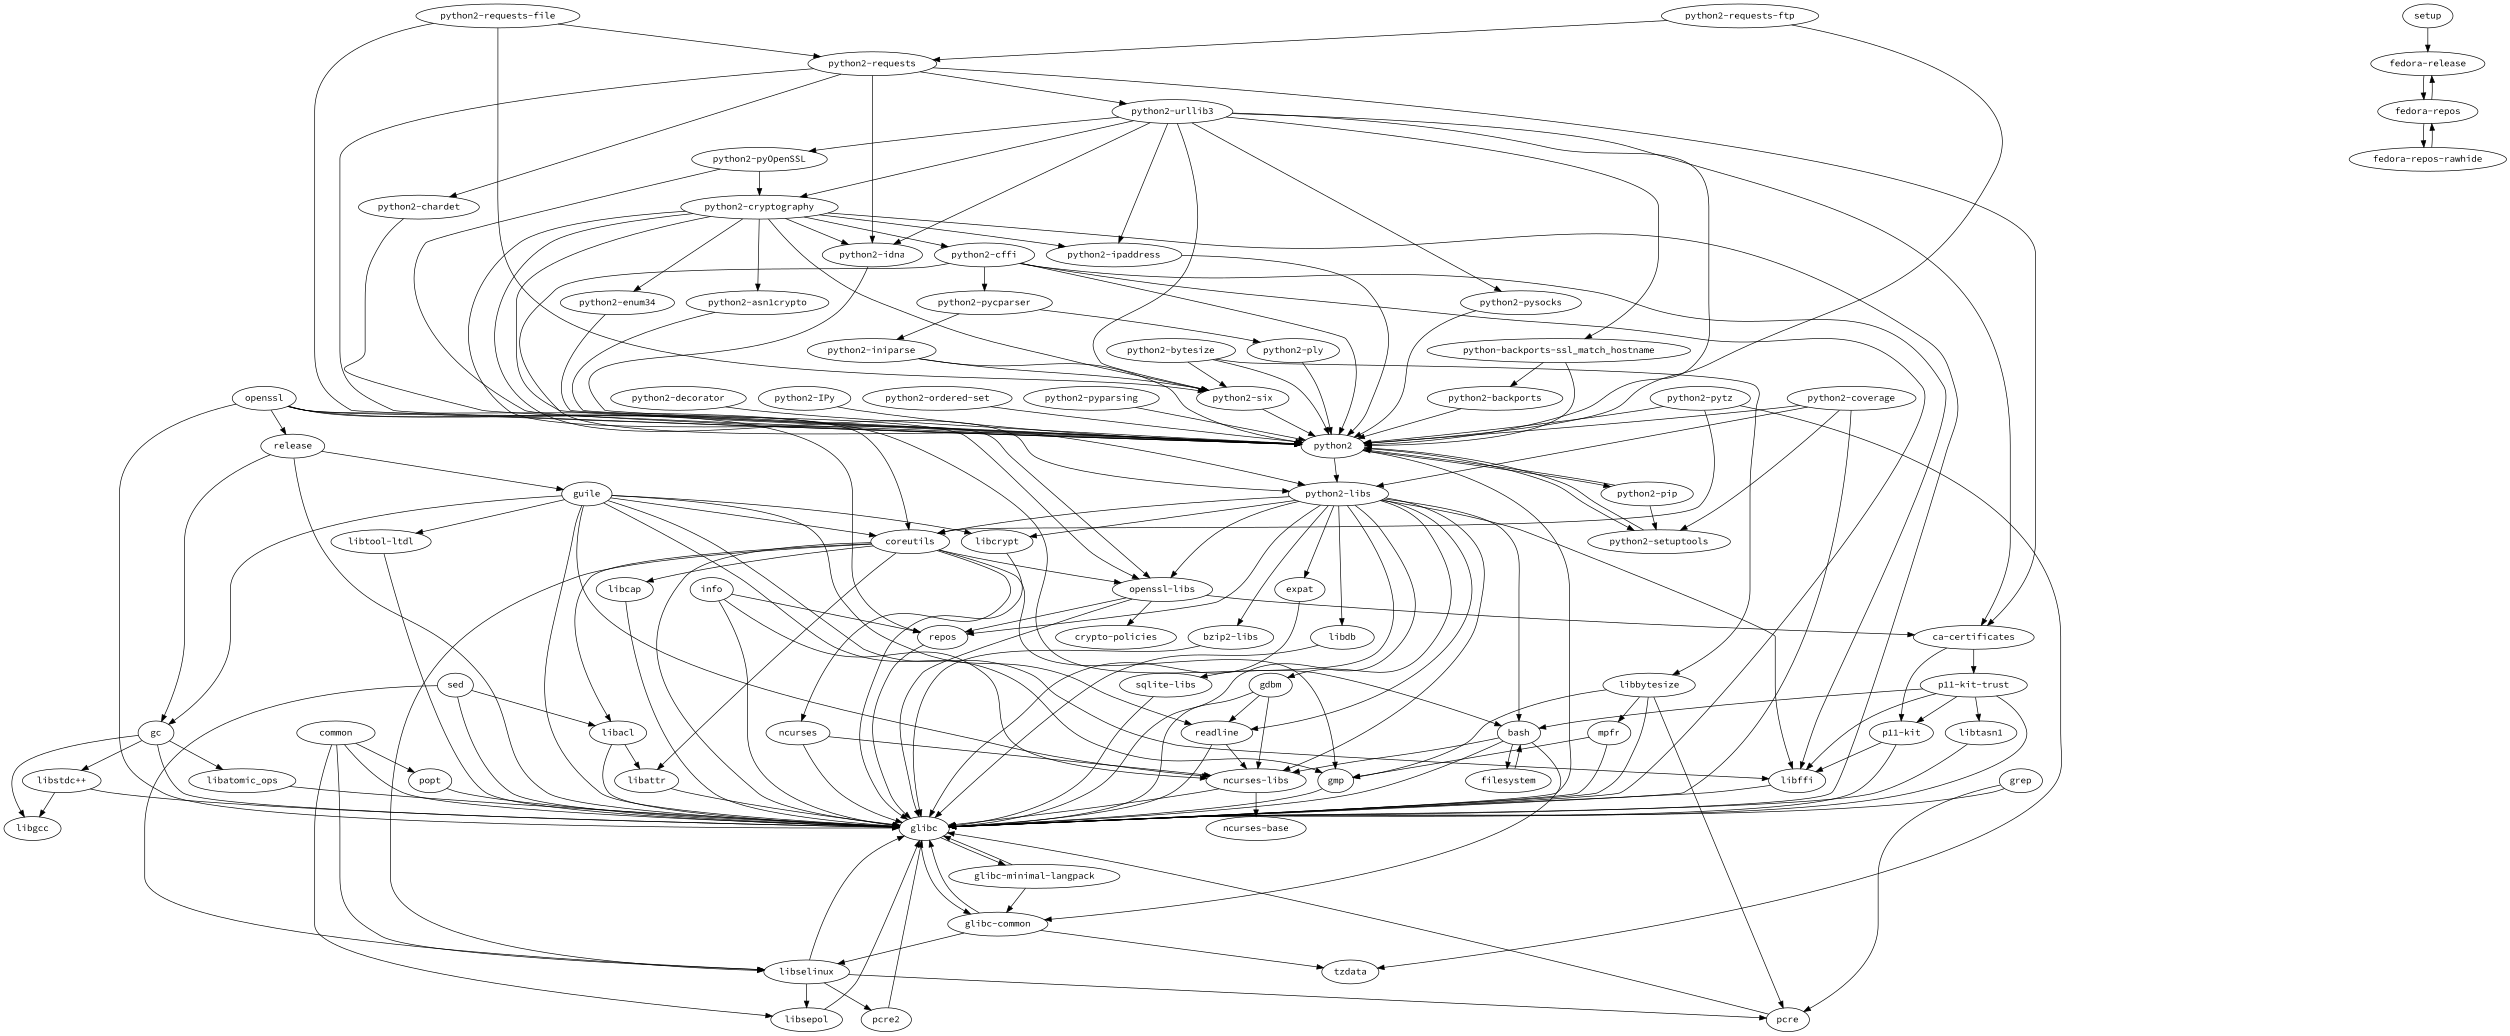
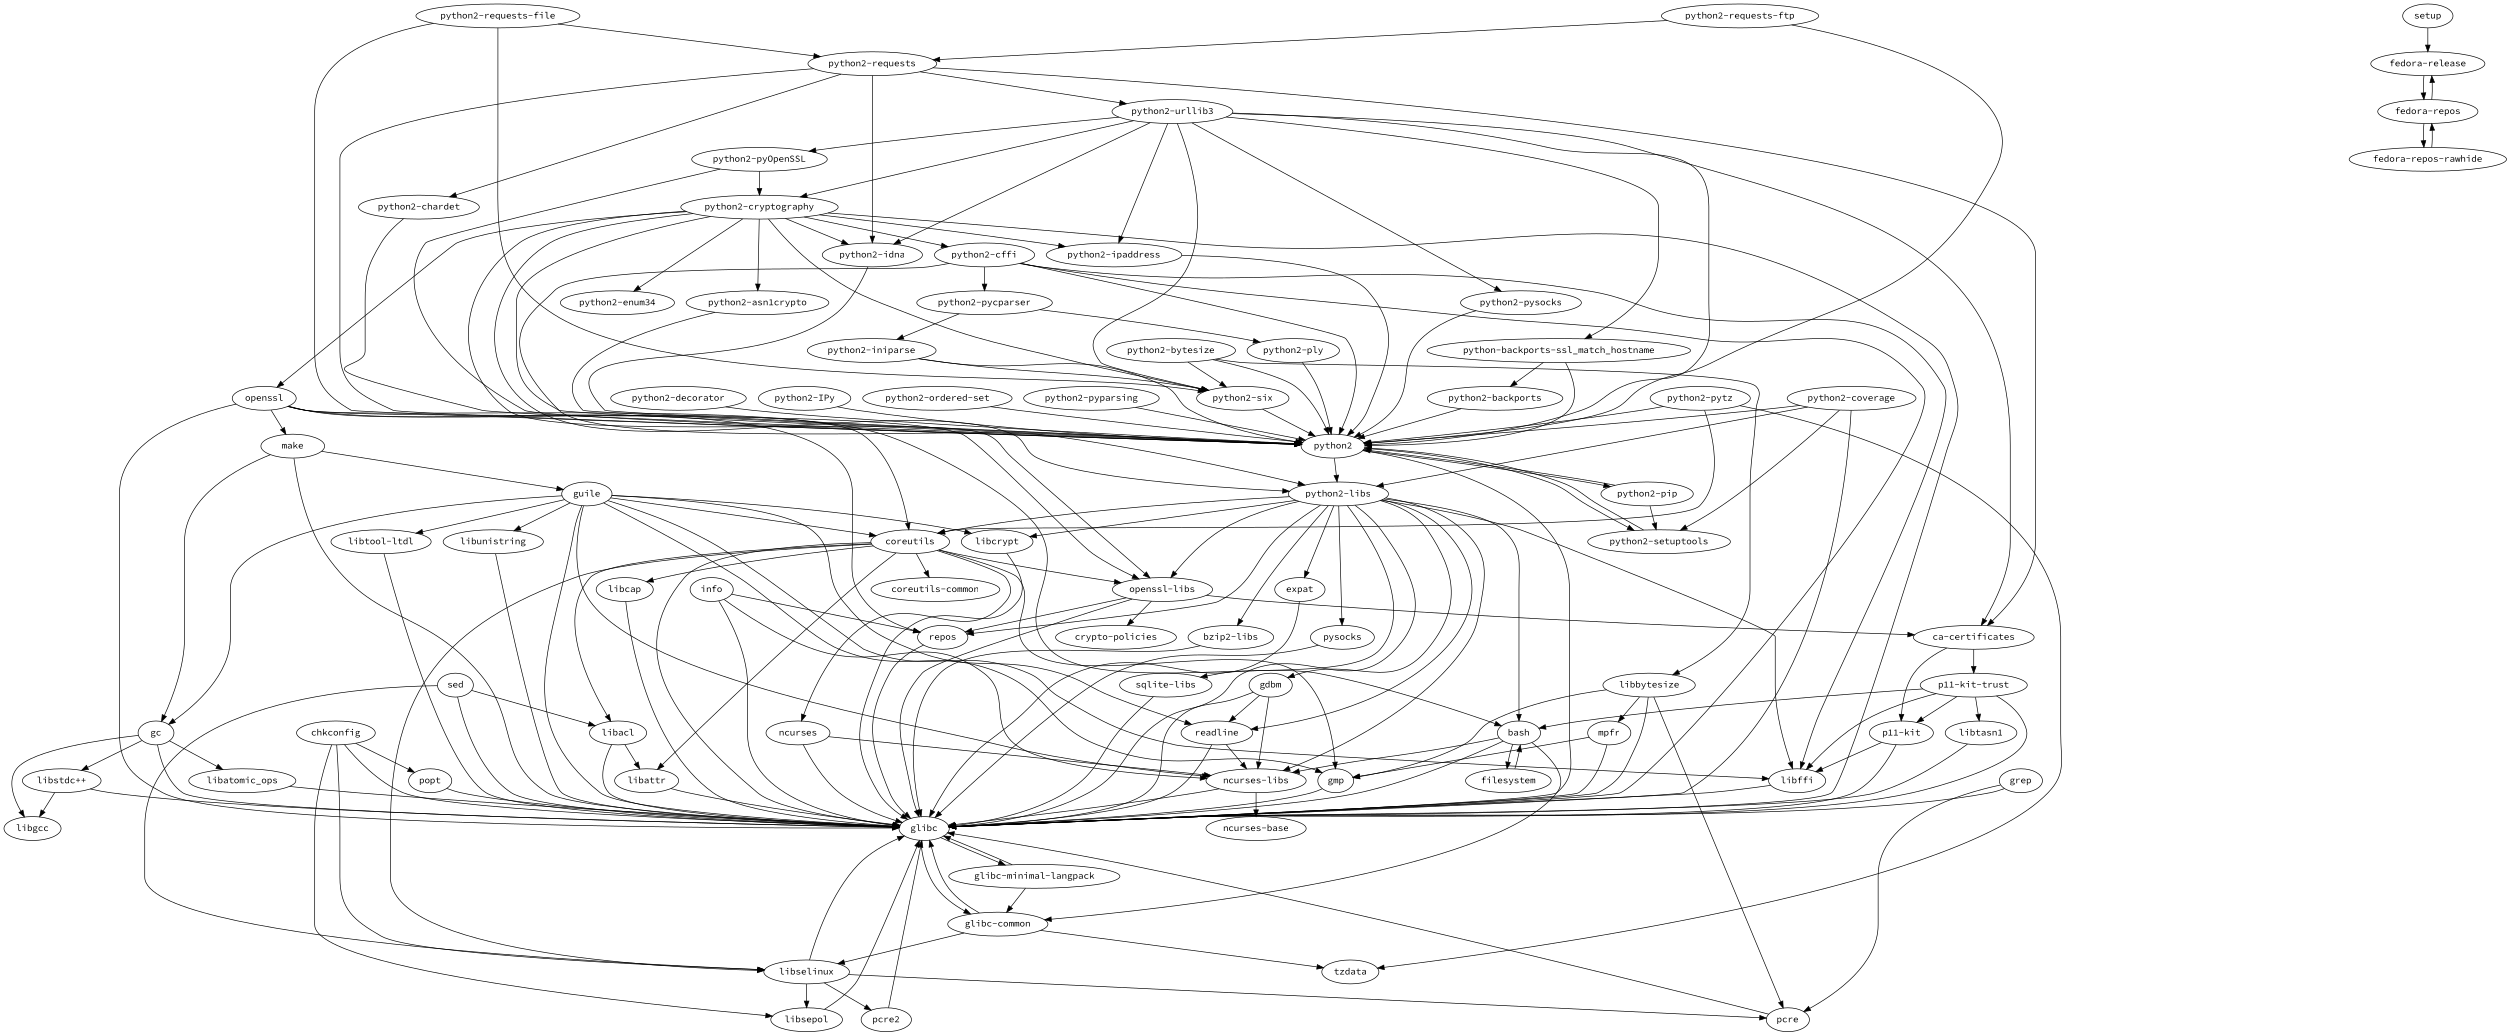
none -> (461, 242)
(876, 426) -> none
(293, 446) -> (293, 446)
none -> (493, 542)
none -> (935, 590)
(1342, 637) -> (1342, 637)
(336, 733) -> (336, 733)
